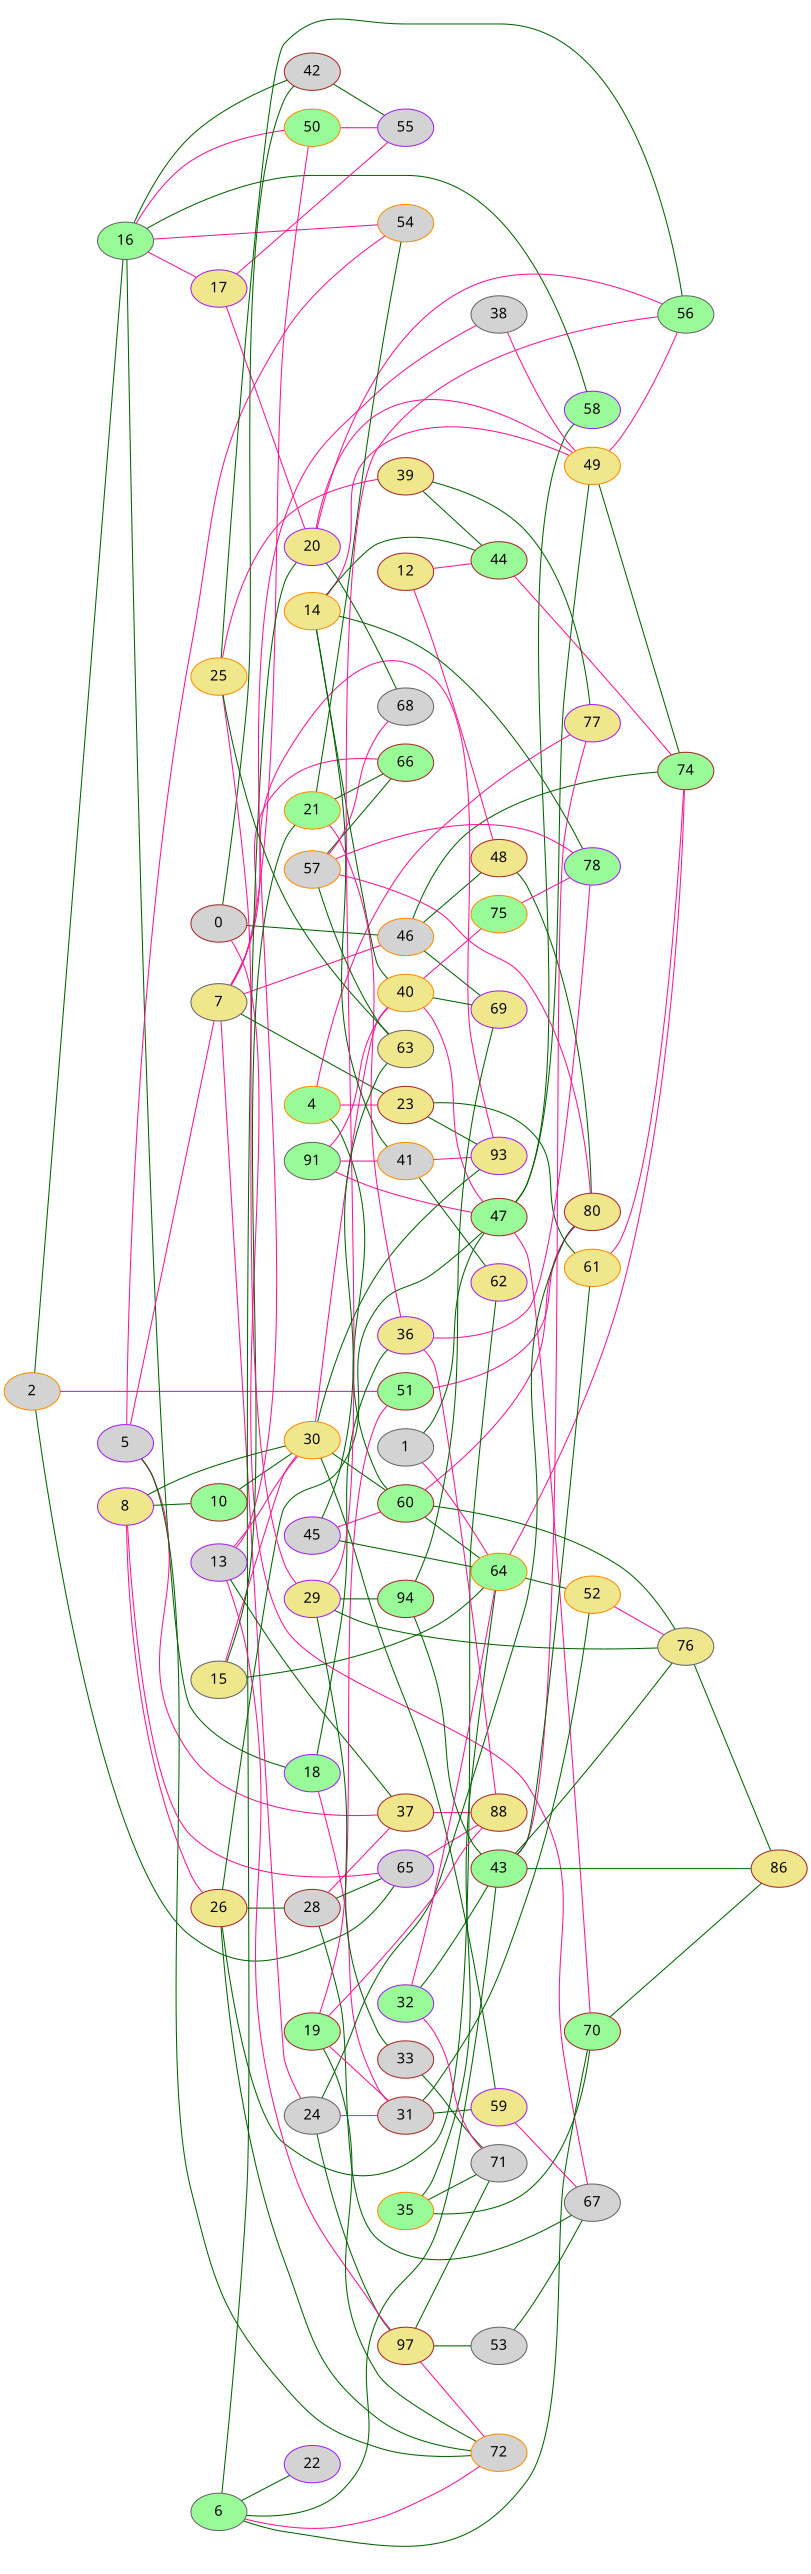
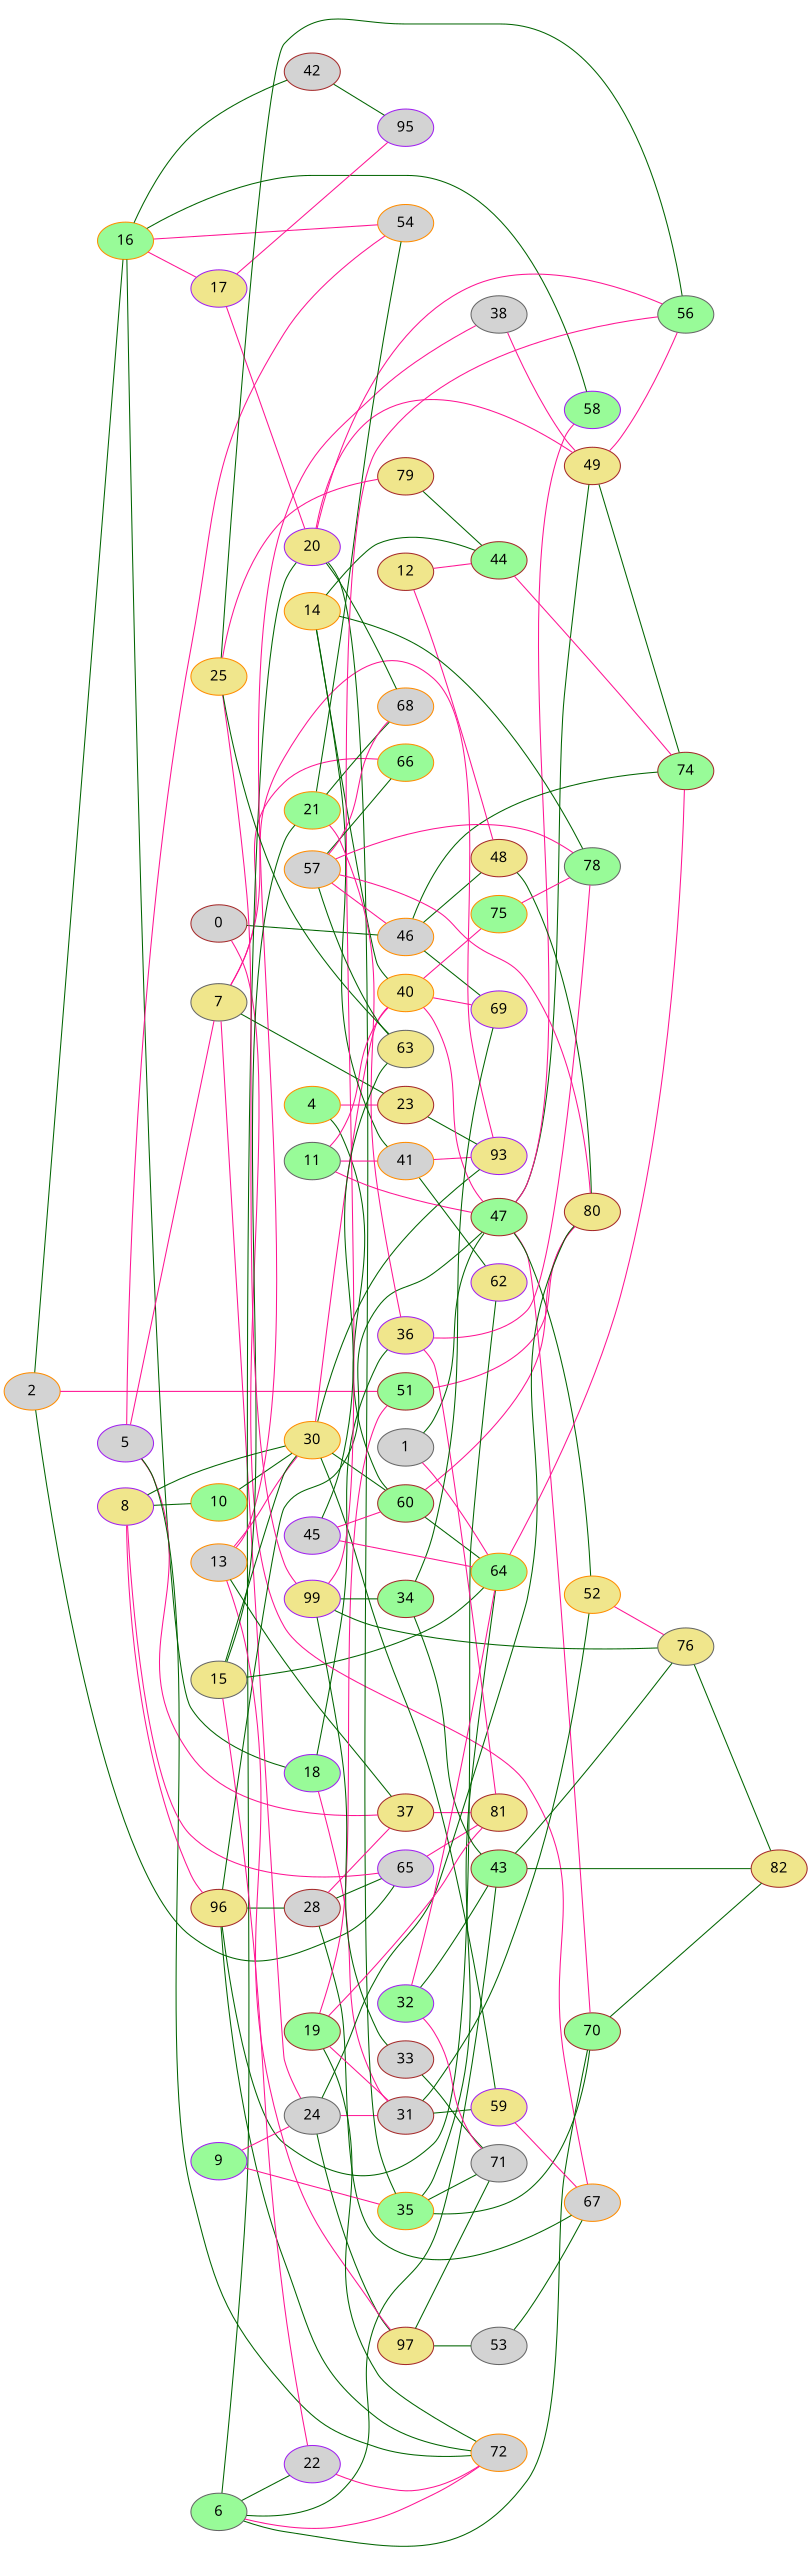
(312, 128) -> none
(406, 128) -> (406, 128)
(126, 241) -> (126, 241)
(395, 439) -> none
(592, 466) -> (592, 466)
(406, 476) -> (406, 476)
(250, 493) -> none
(406, 707) -> (406, 707)
(592, 723) -> none
(406, 763) -> (406, 763)
(366, 783) -> (357, 758)
(543, 813) -> (543, 813)
(592, 866) -> (592, 866)
(312, 970) -> (354, 899)
(452, 1001) -> (452, 1001)
(312, 1161) -> (312, 1161)
(592, 1268) -> none
none -> (367, 1418)
(219, 1502) -> (219, 1502)
(265, 1531) -> (265, 1531)
(576, 1543) -> none
(406, 1554) -> (406, 1554)
(219, 1563) -> (219, 1563)
(545, 1583) -> (570, 1400)
(312, 1599) -> (312, 1599)
(406, 1599) -> (406, 1599)
(499, 1813) -> (499, 1813)
(779, 1869) -> (779, 1869)
(219, 1908) -> (219, 1908)
none -> (264, 2091)
none -> (219, 2161)
(592, 2203) -> (592, 2203)
(452, 2399) -> (409, 2491)
